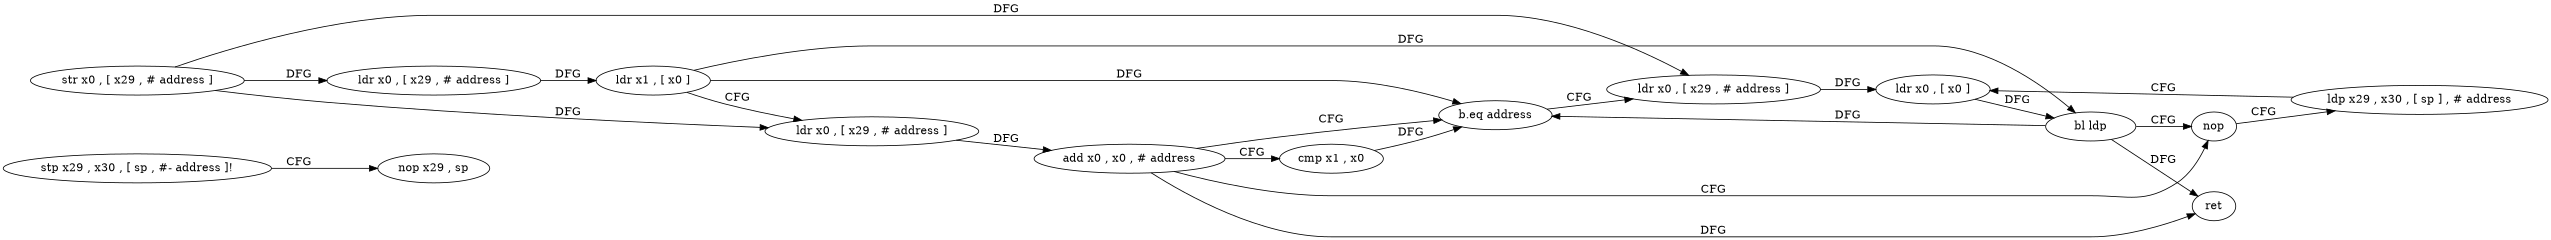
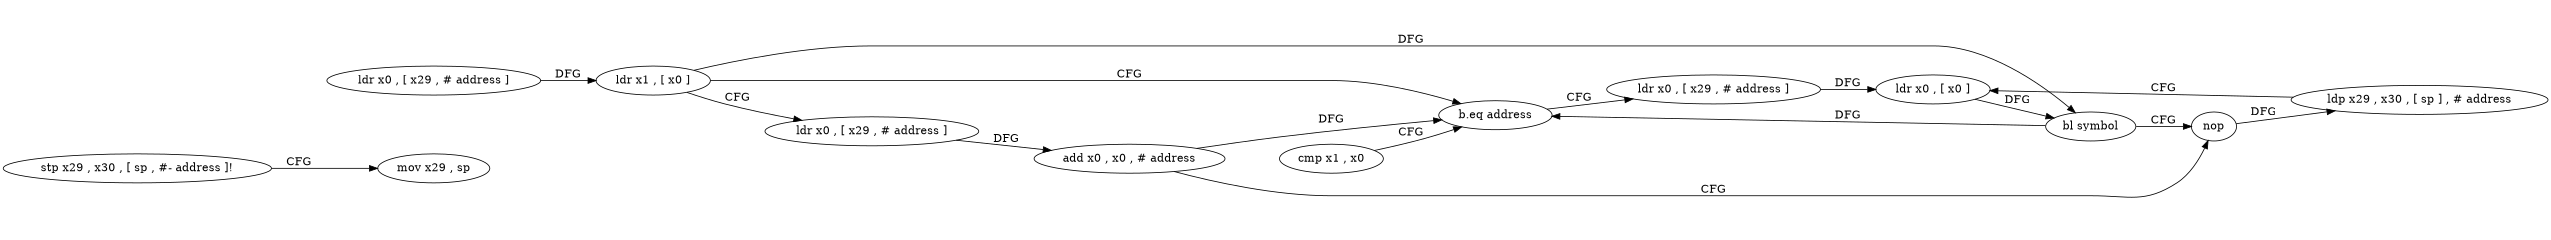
(1130, 75) -> (1130, 75)
(137, 81) -> none
(2264, 112) -> (2264, 112)
(1331, 120) -> (1331, 120)
(2091, 126) -> (2091, 126)
(1411, 133) -> (1411, 133)
(1248, 159) -> none
(434, 168) -> (434, 168)
(2214, 206) -> none
